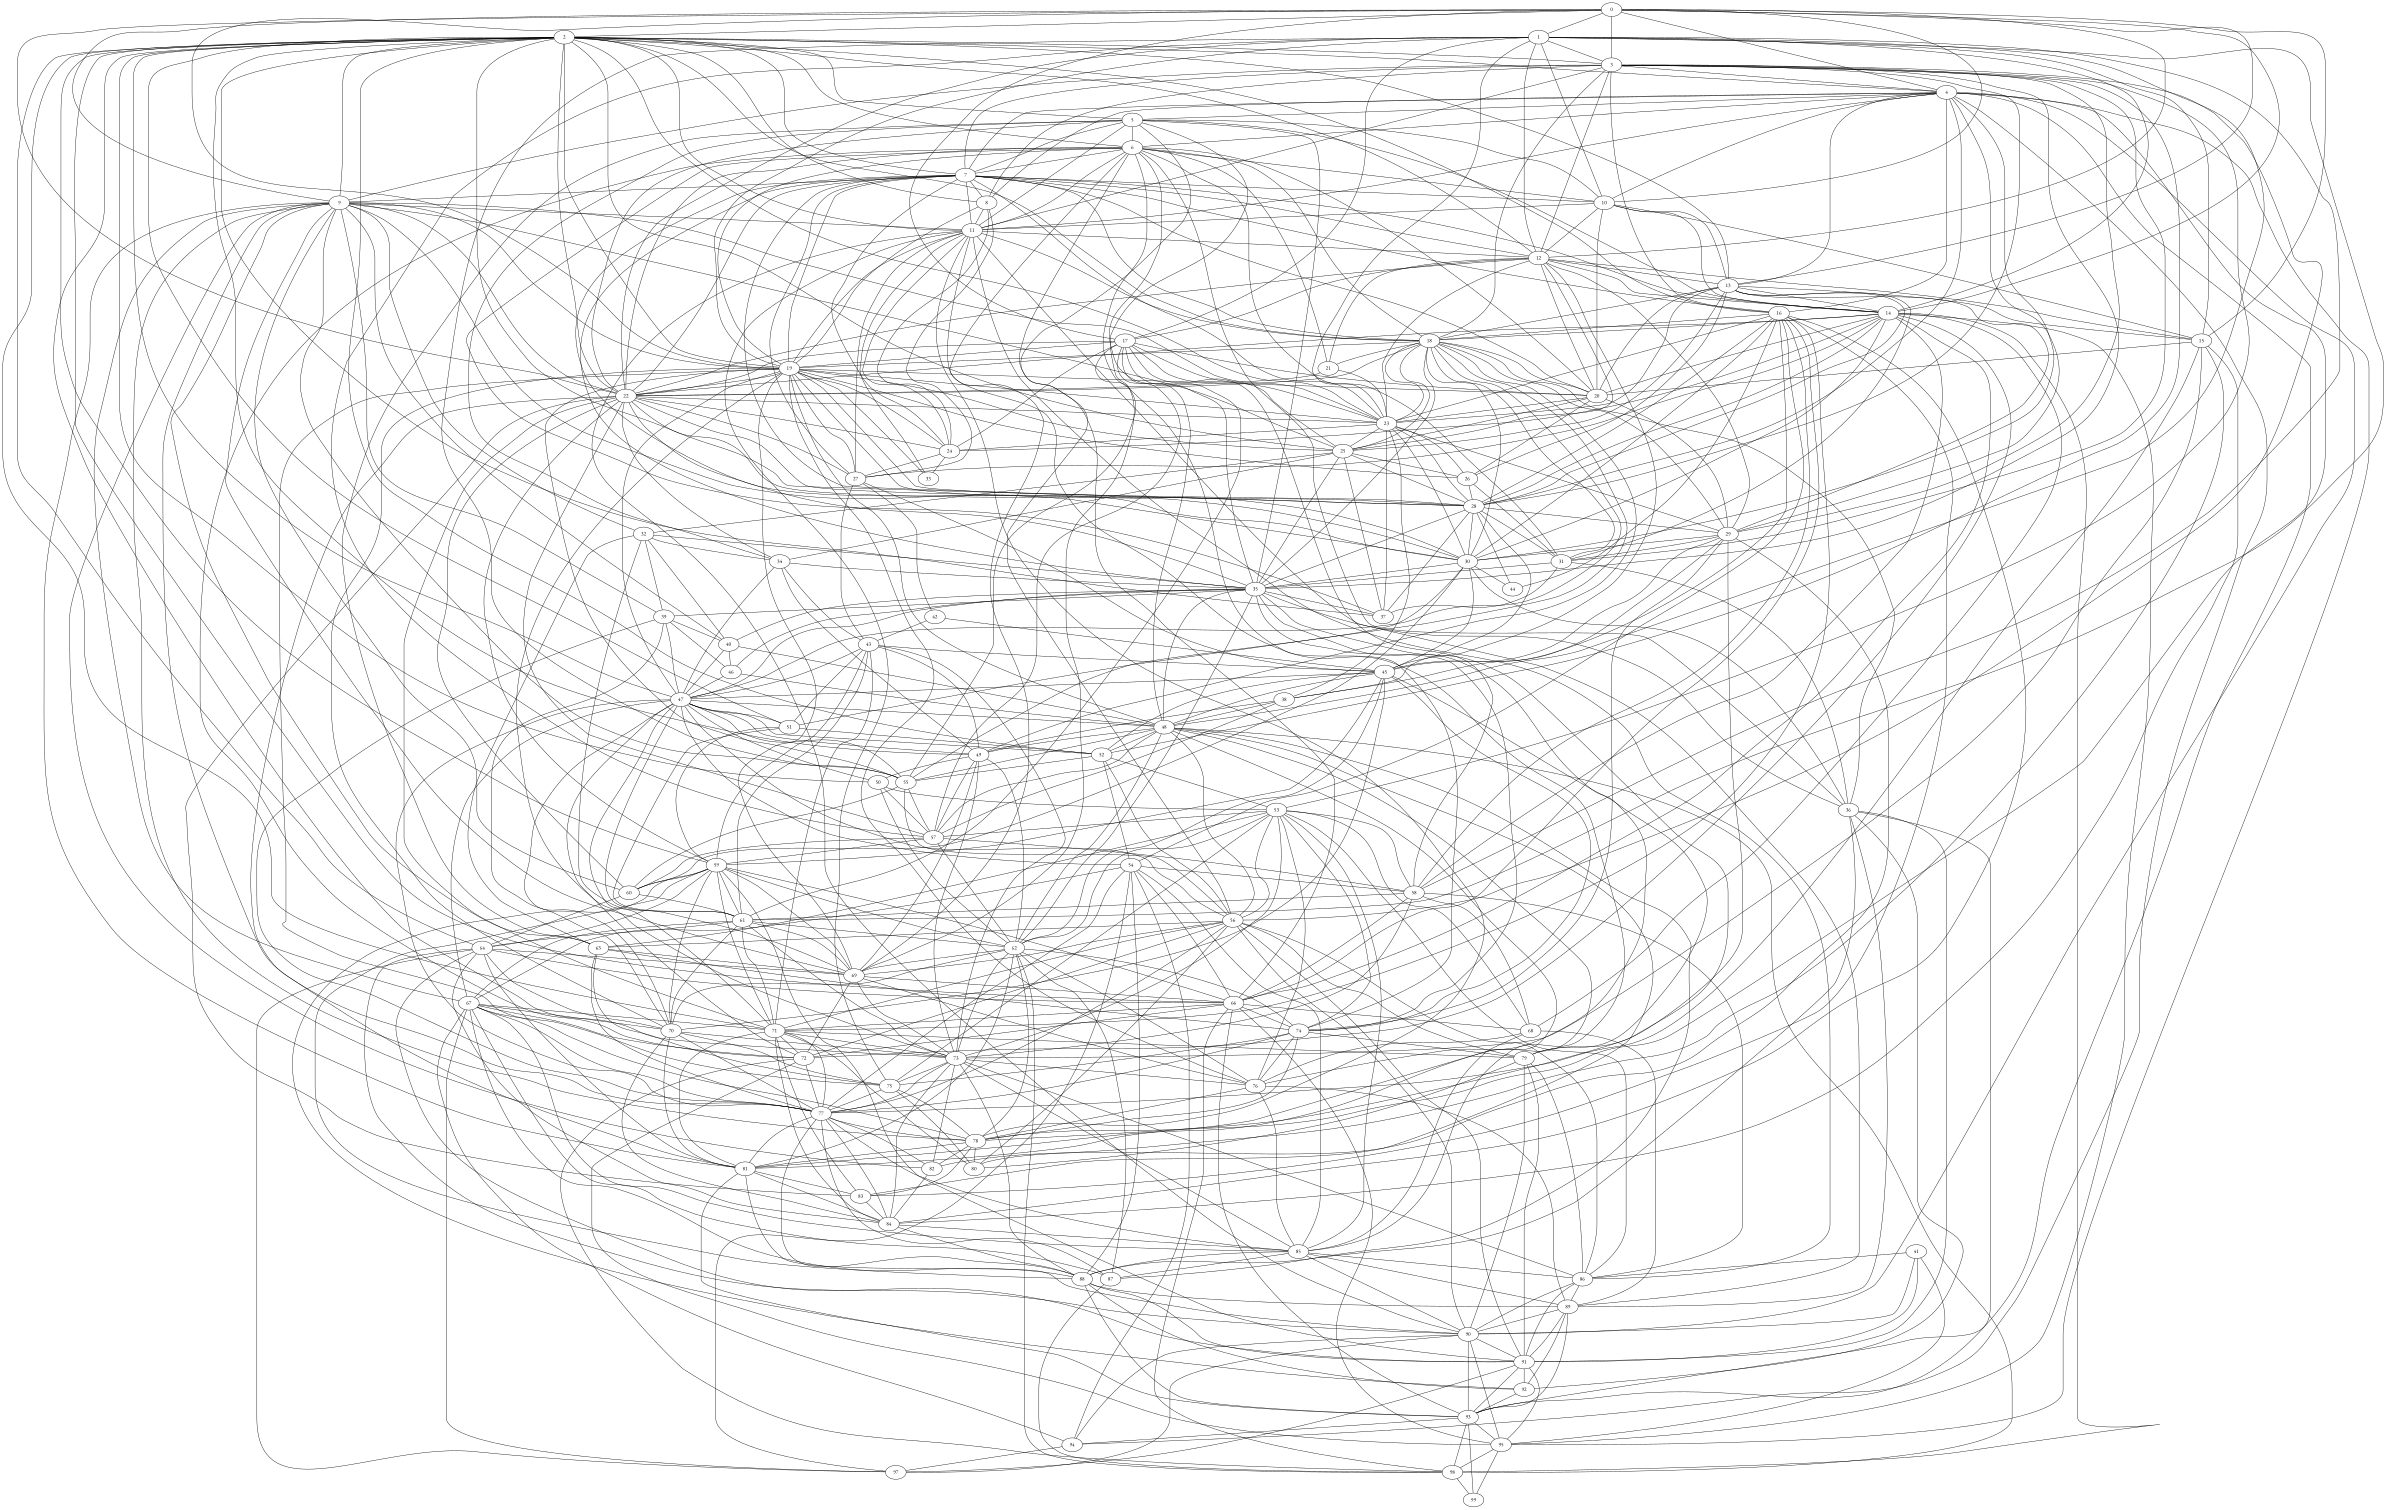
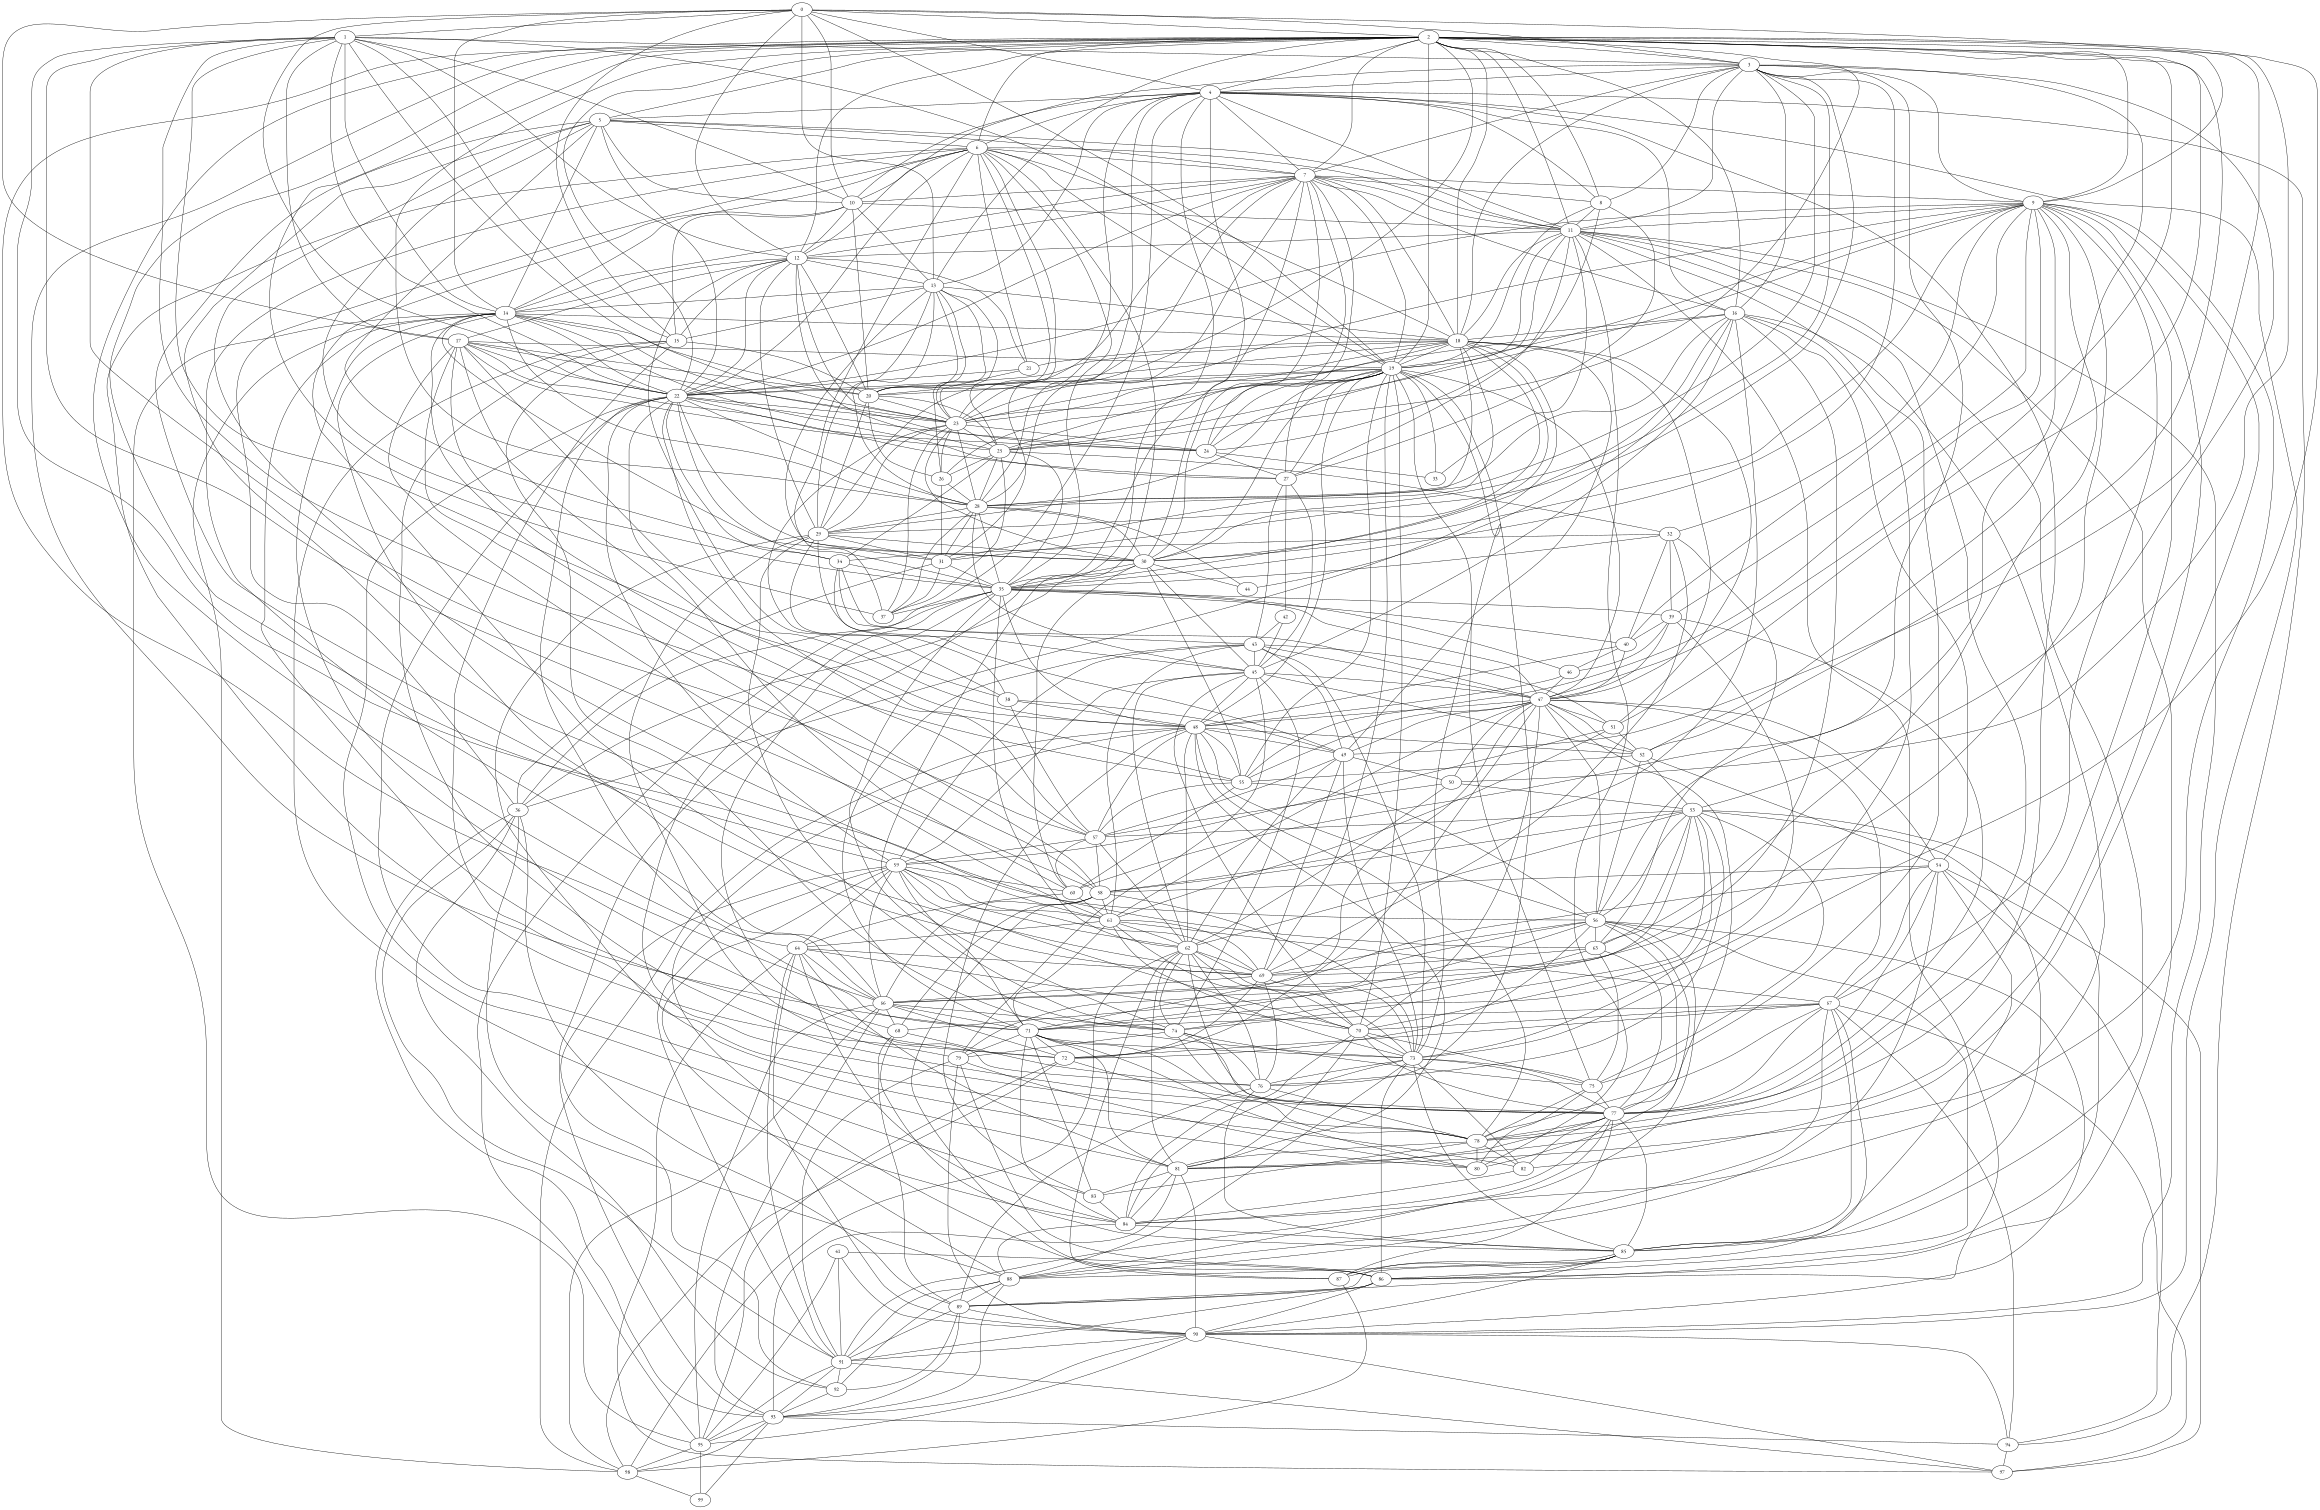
none -> (1624, 694)
(1781, 1029) -> none
